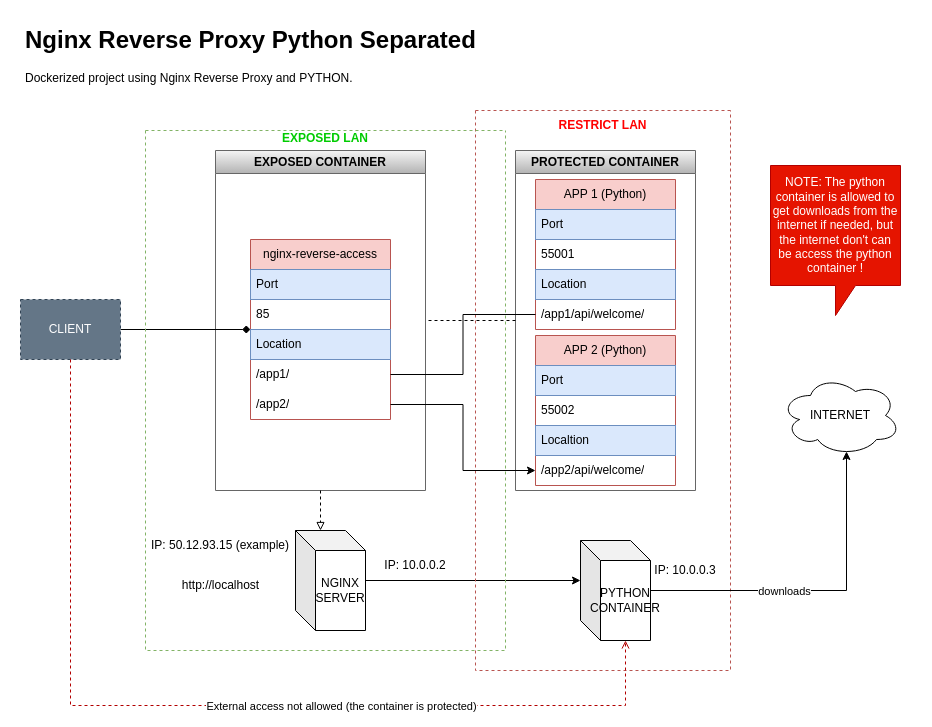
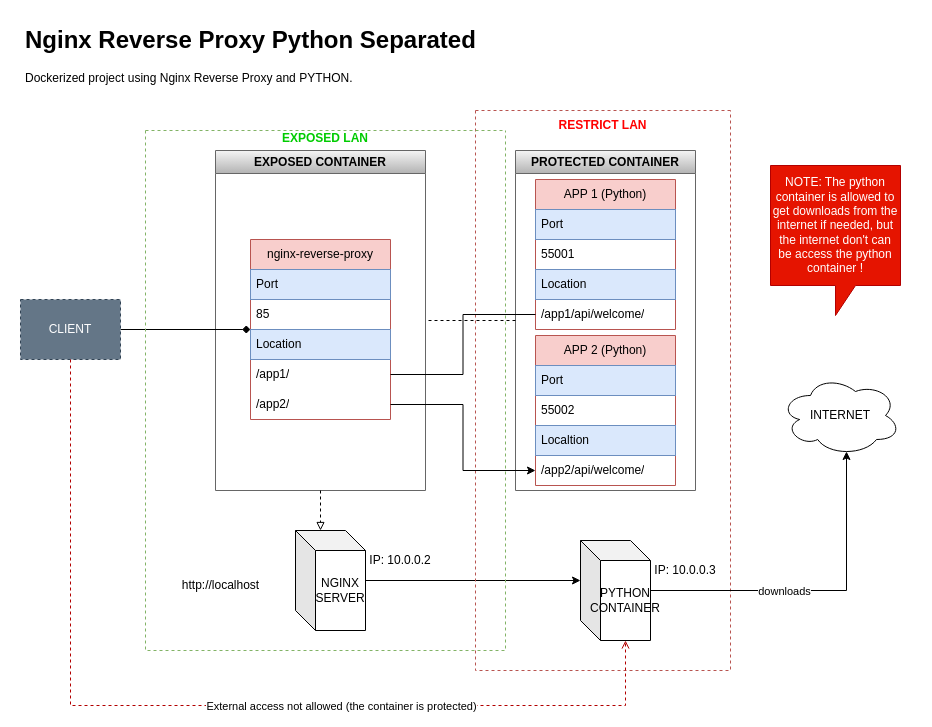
(321, 255) -> (321, 255)
(221, 546) -> none
(416, 566) -> (401, 561)
